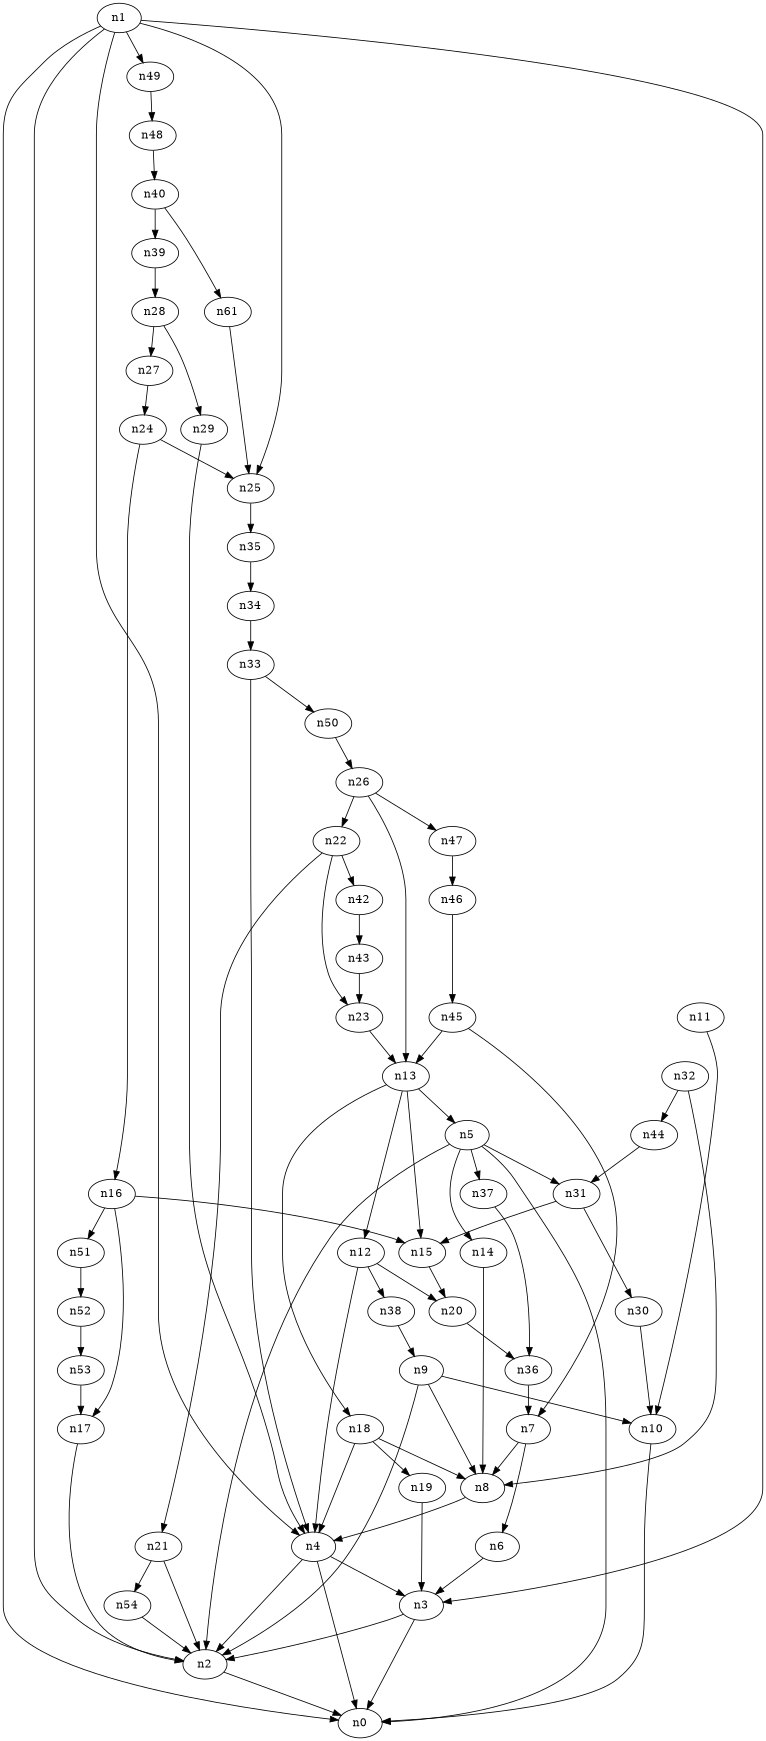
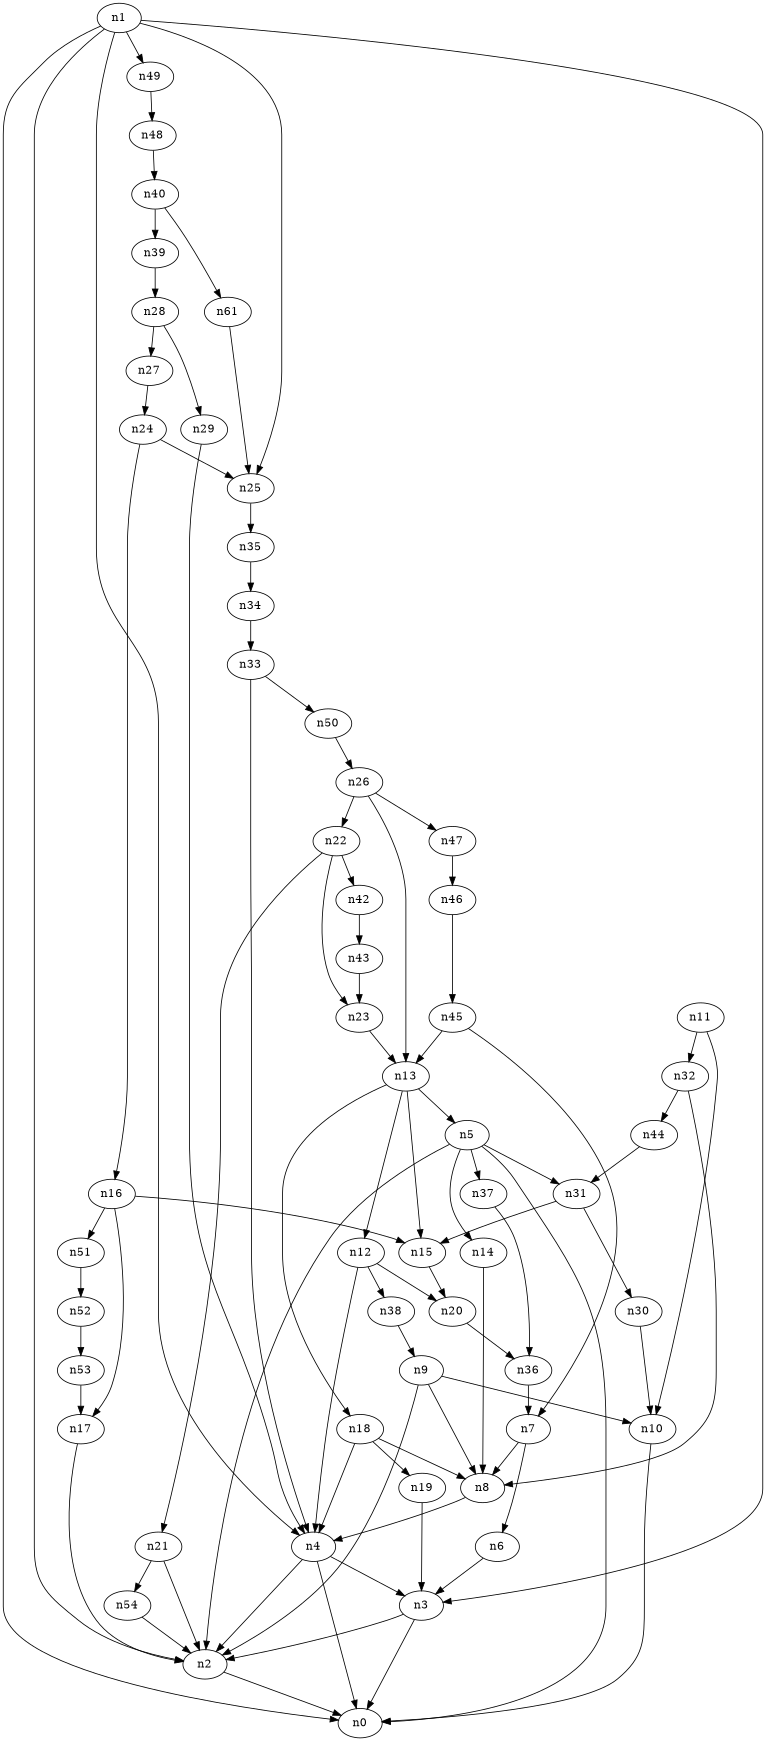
none -> (694, 1043)
